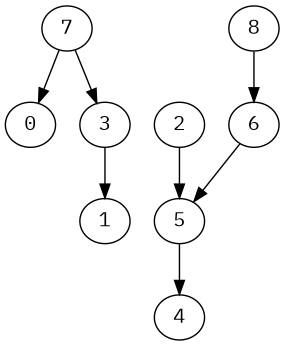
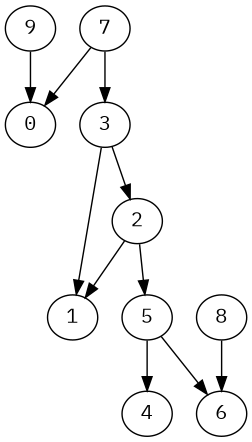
none -> (30, 28)
none -> (119, 166)
(221, 167) -> (180, 360)
none -> (109, 263)
